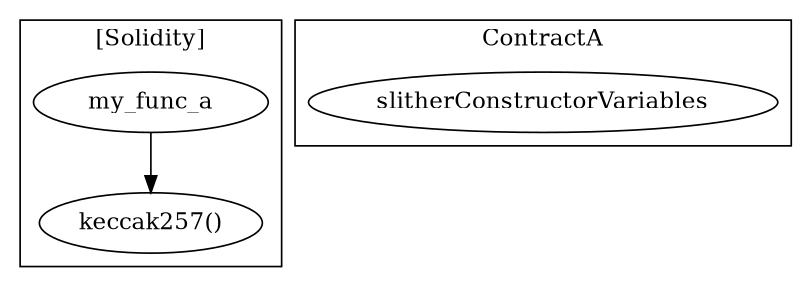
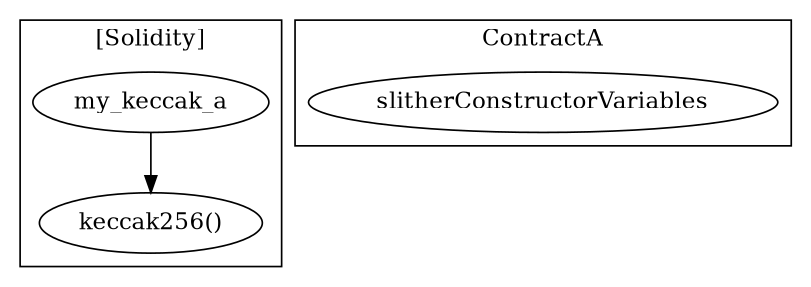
(151, 102) -> (151, 102)
(151, 223) -> (151, 223)
